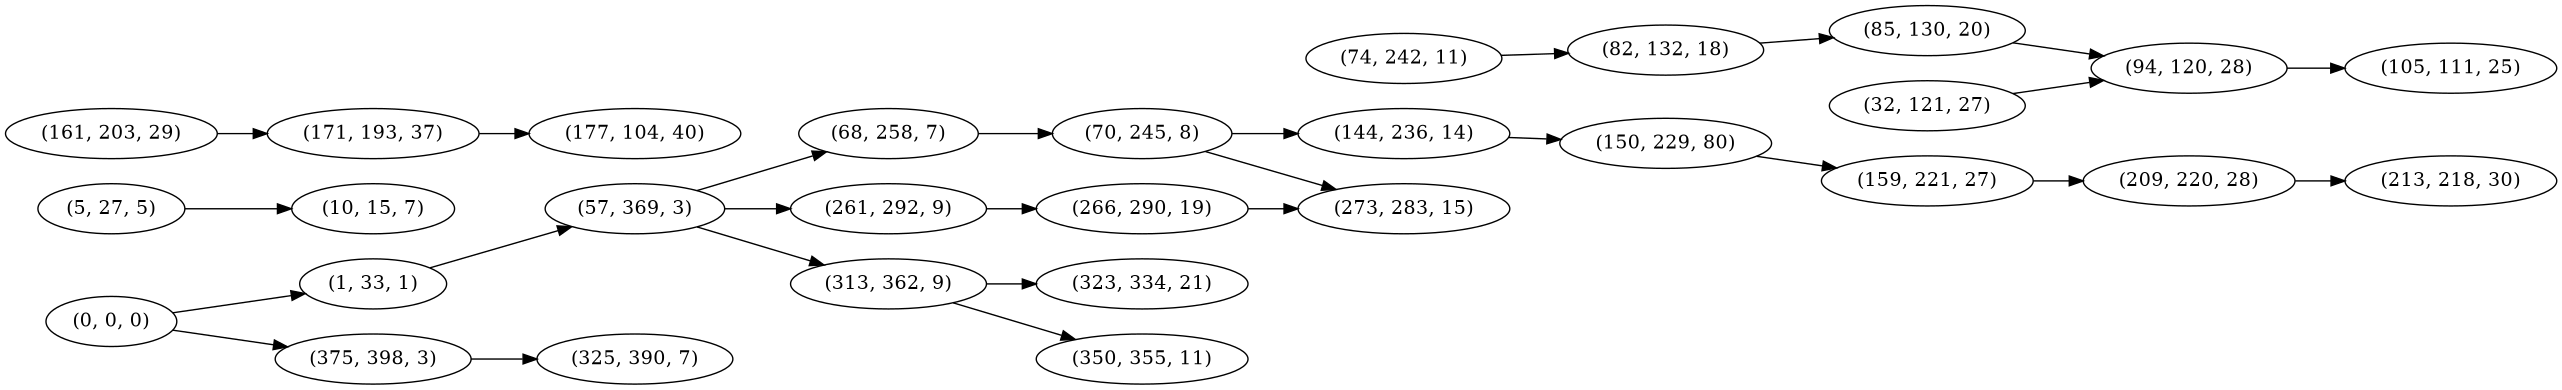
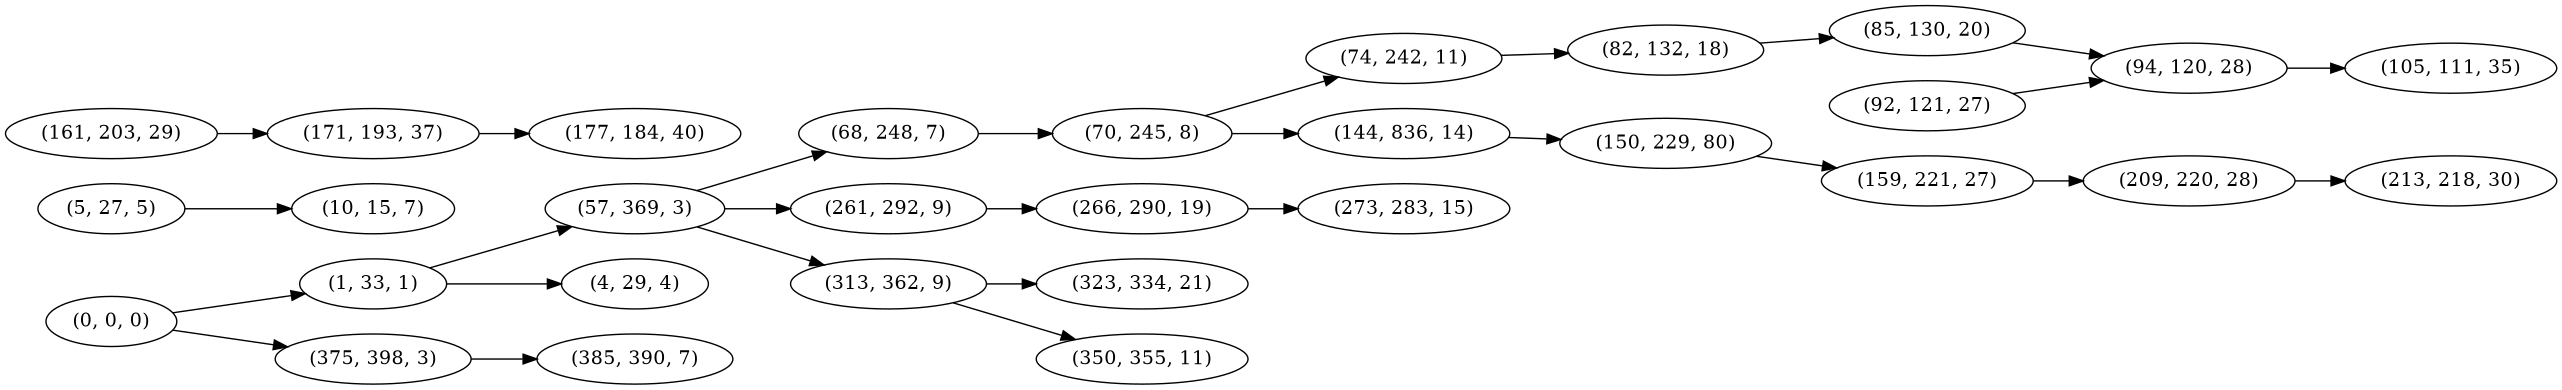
(2451, 68) -> (2451, 68)
(1927, 106) -> (1927, 106)
(635, 134) -> (635, 134)
(889, 134) -> (889, 134)
(1404, 134) -> (1404, 134)
(1264, 169) -> (1265, 98)
none -> (635, 284)
(635, 359) -> (635, 359)
